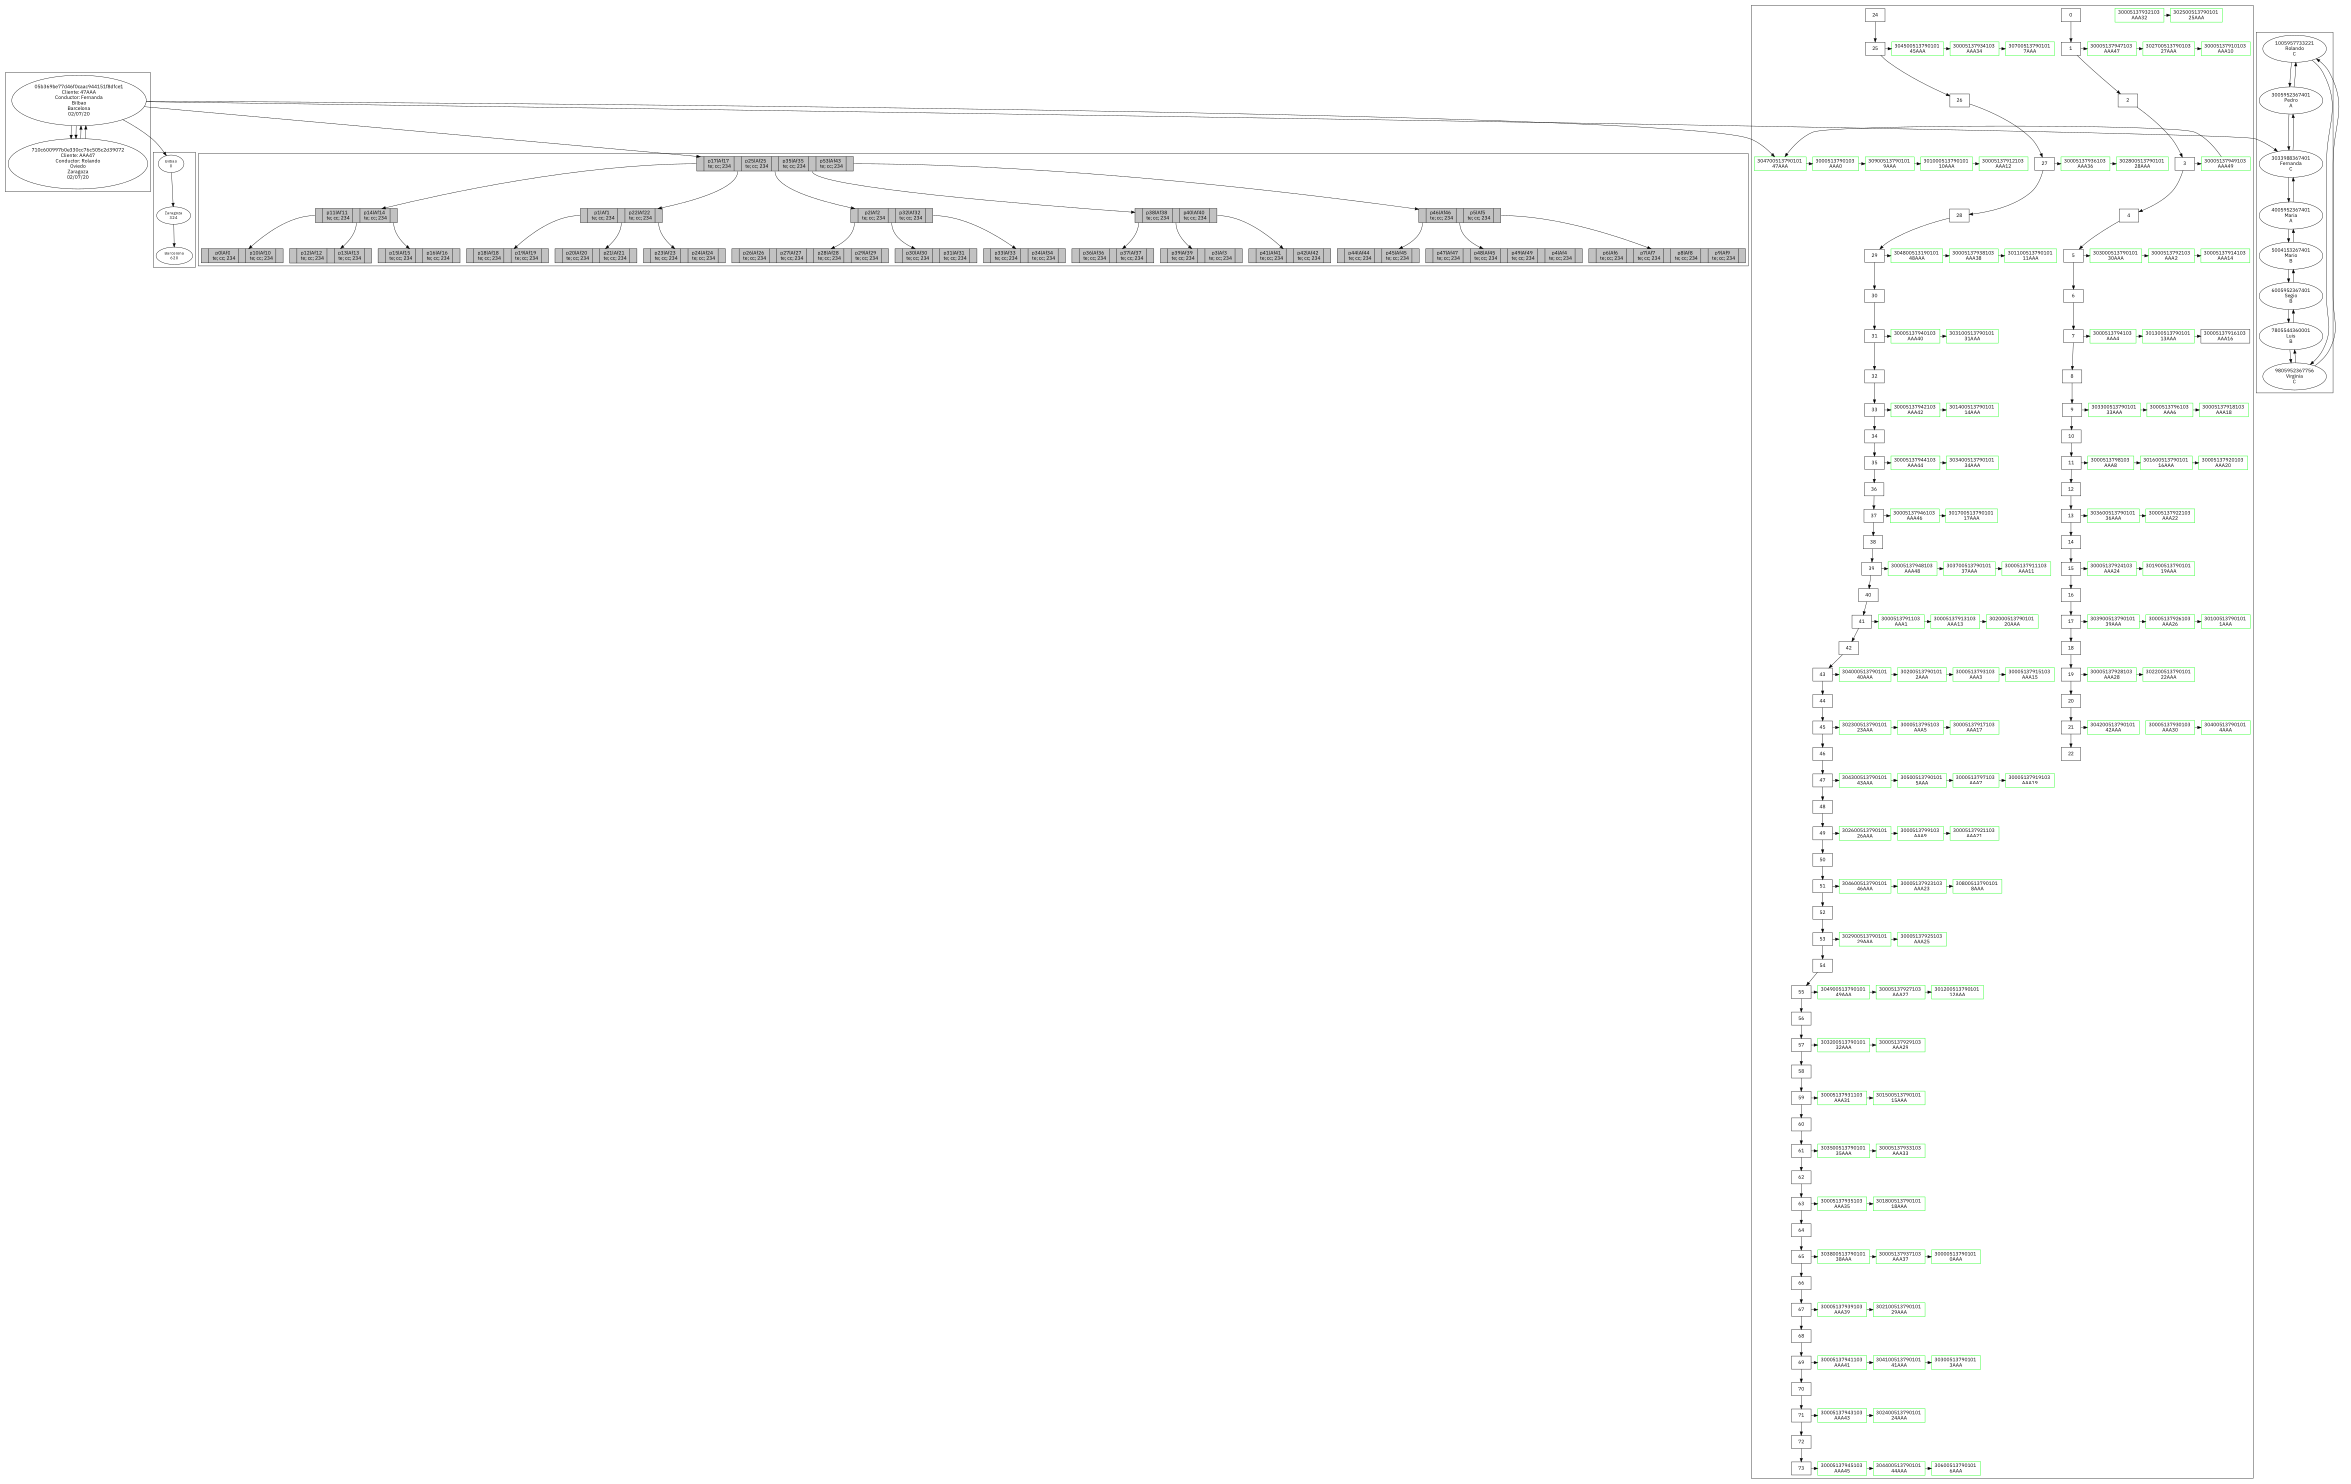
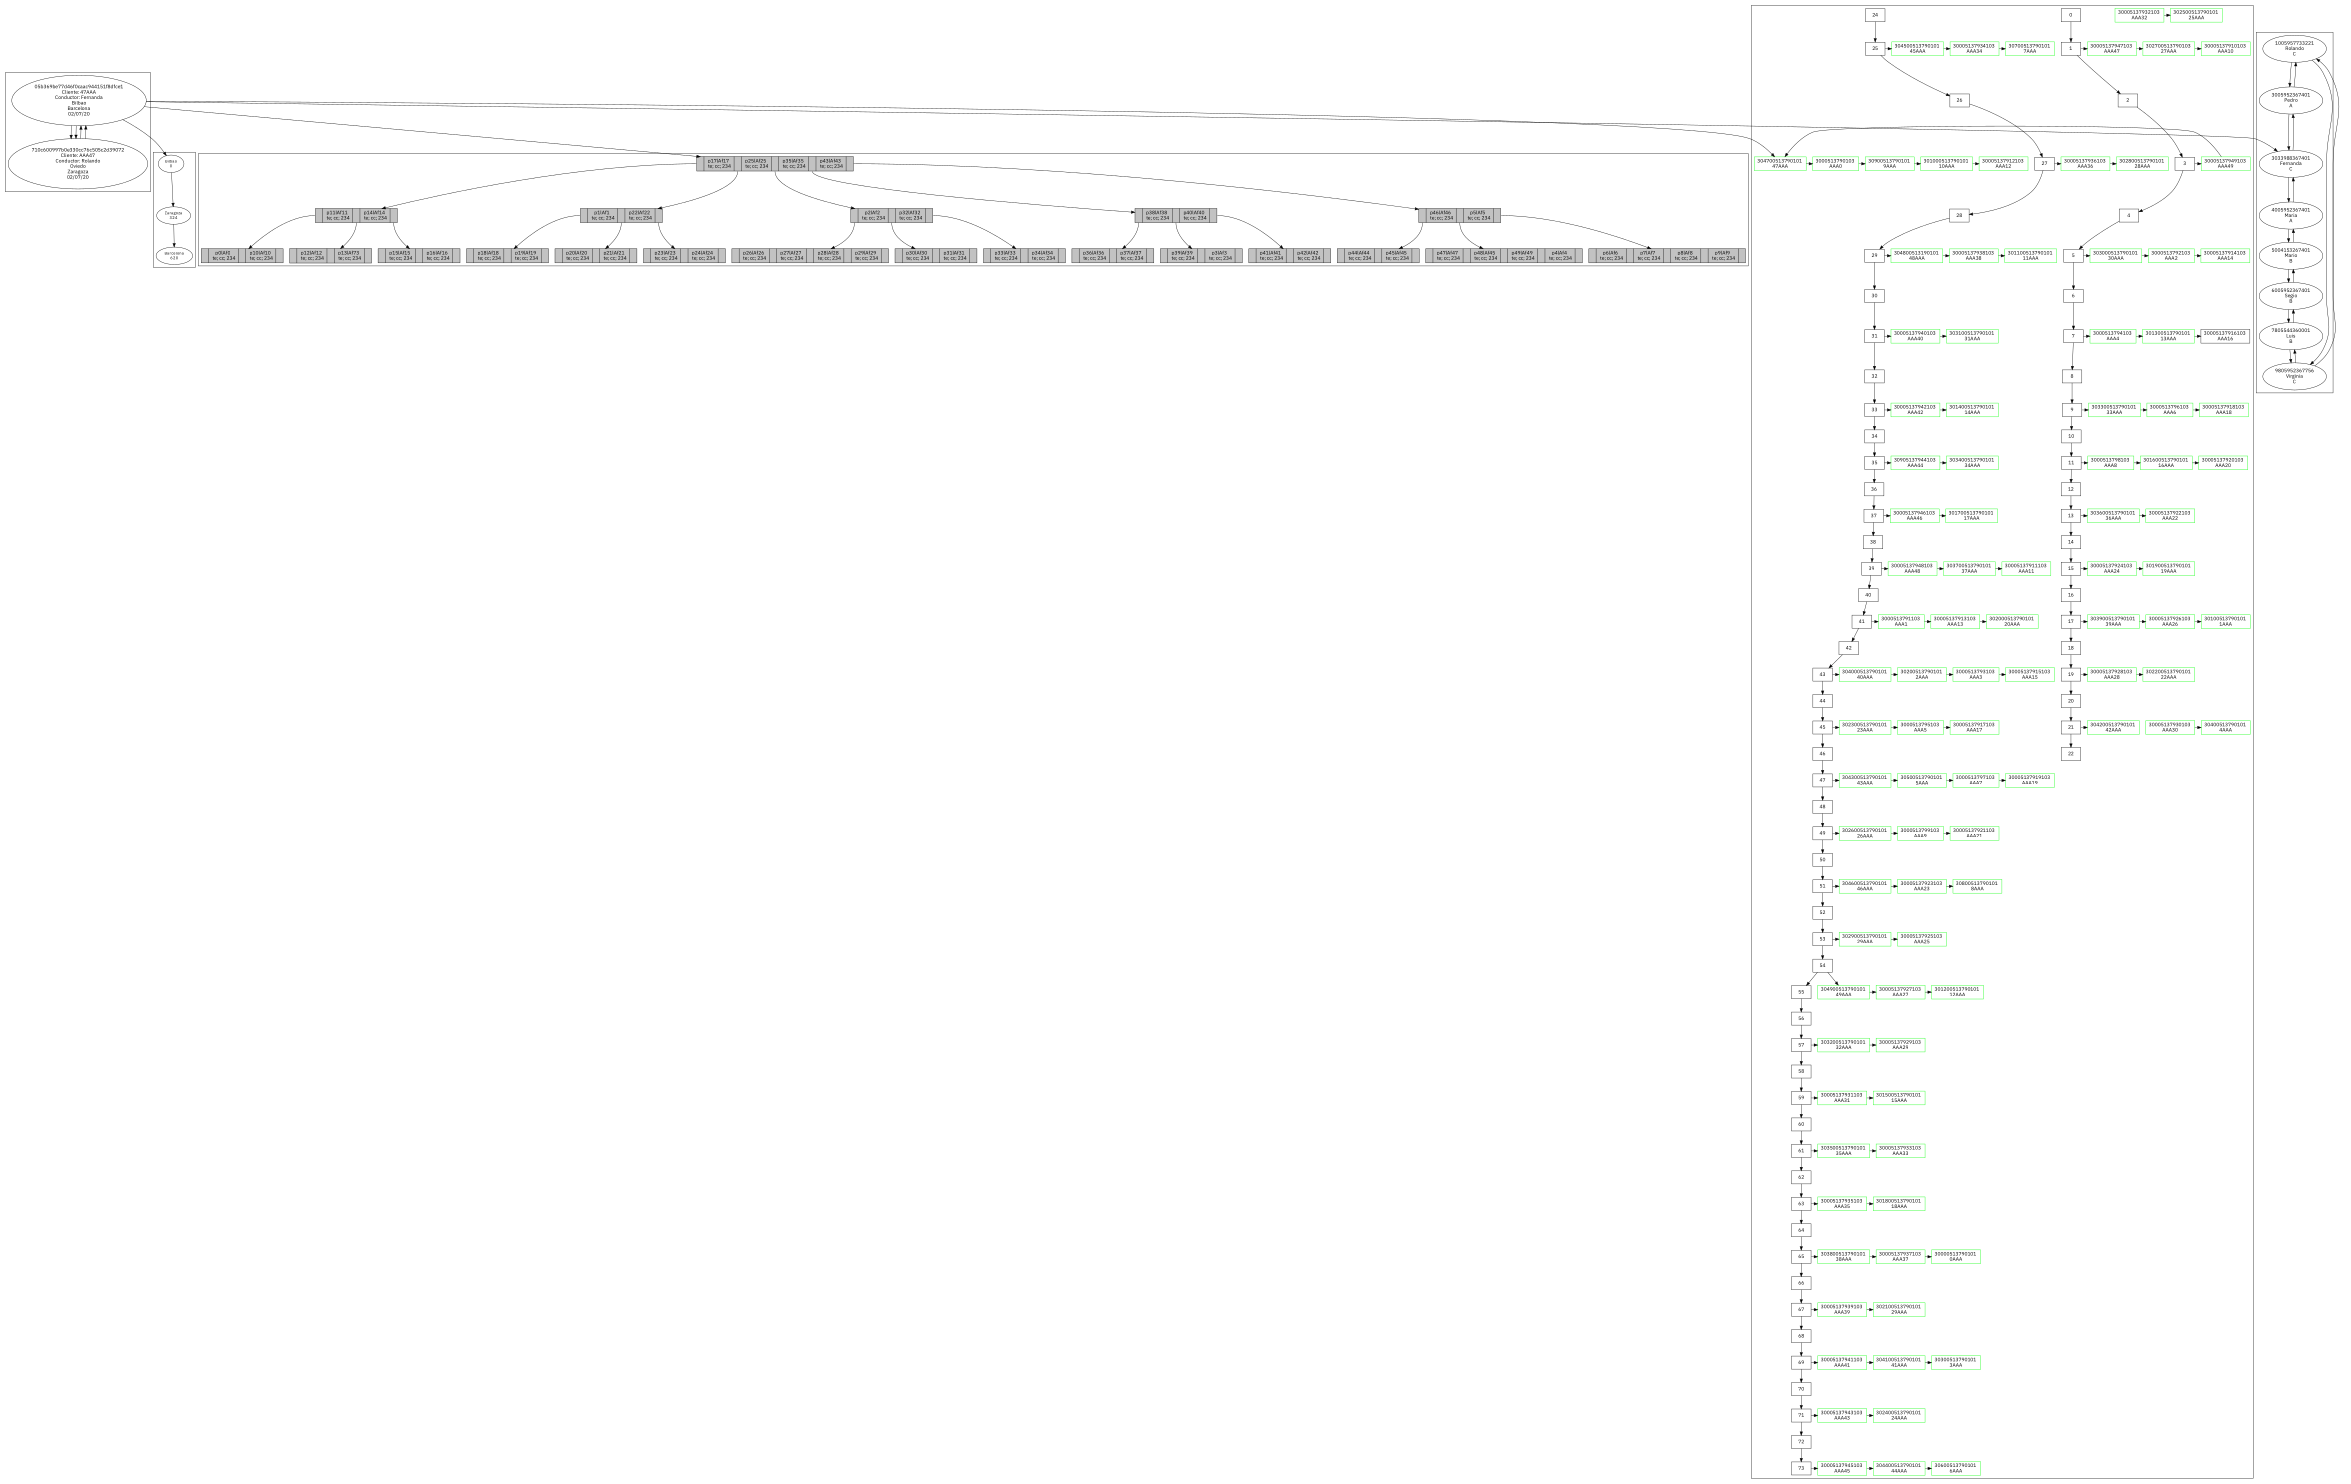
(831, 161) -> (831, 161)
(349, 253) -> (349, 253)
(1915, 463) -> (1915, 463)
(1813, 992) -> (1832, 977)
